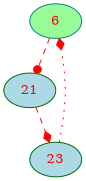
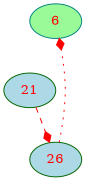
(44, 52) -> none
(56, 160) -> (56, 160)
